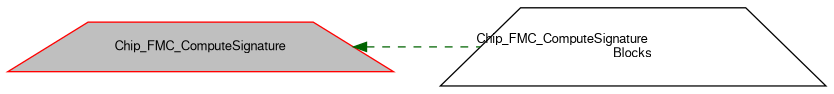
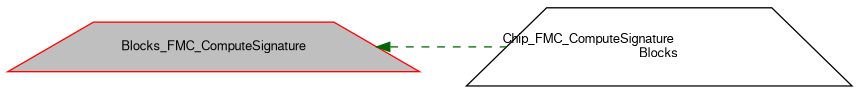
(201, 47) -> (214, 47)
